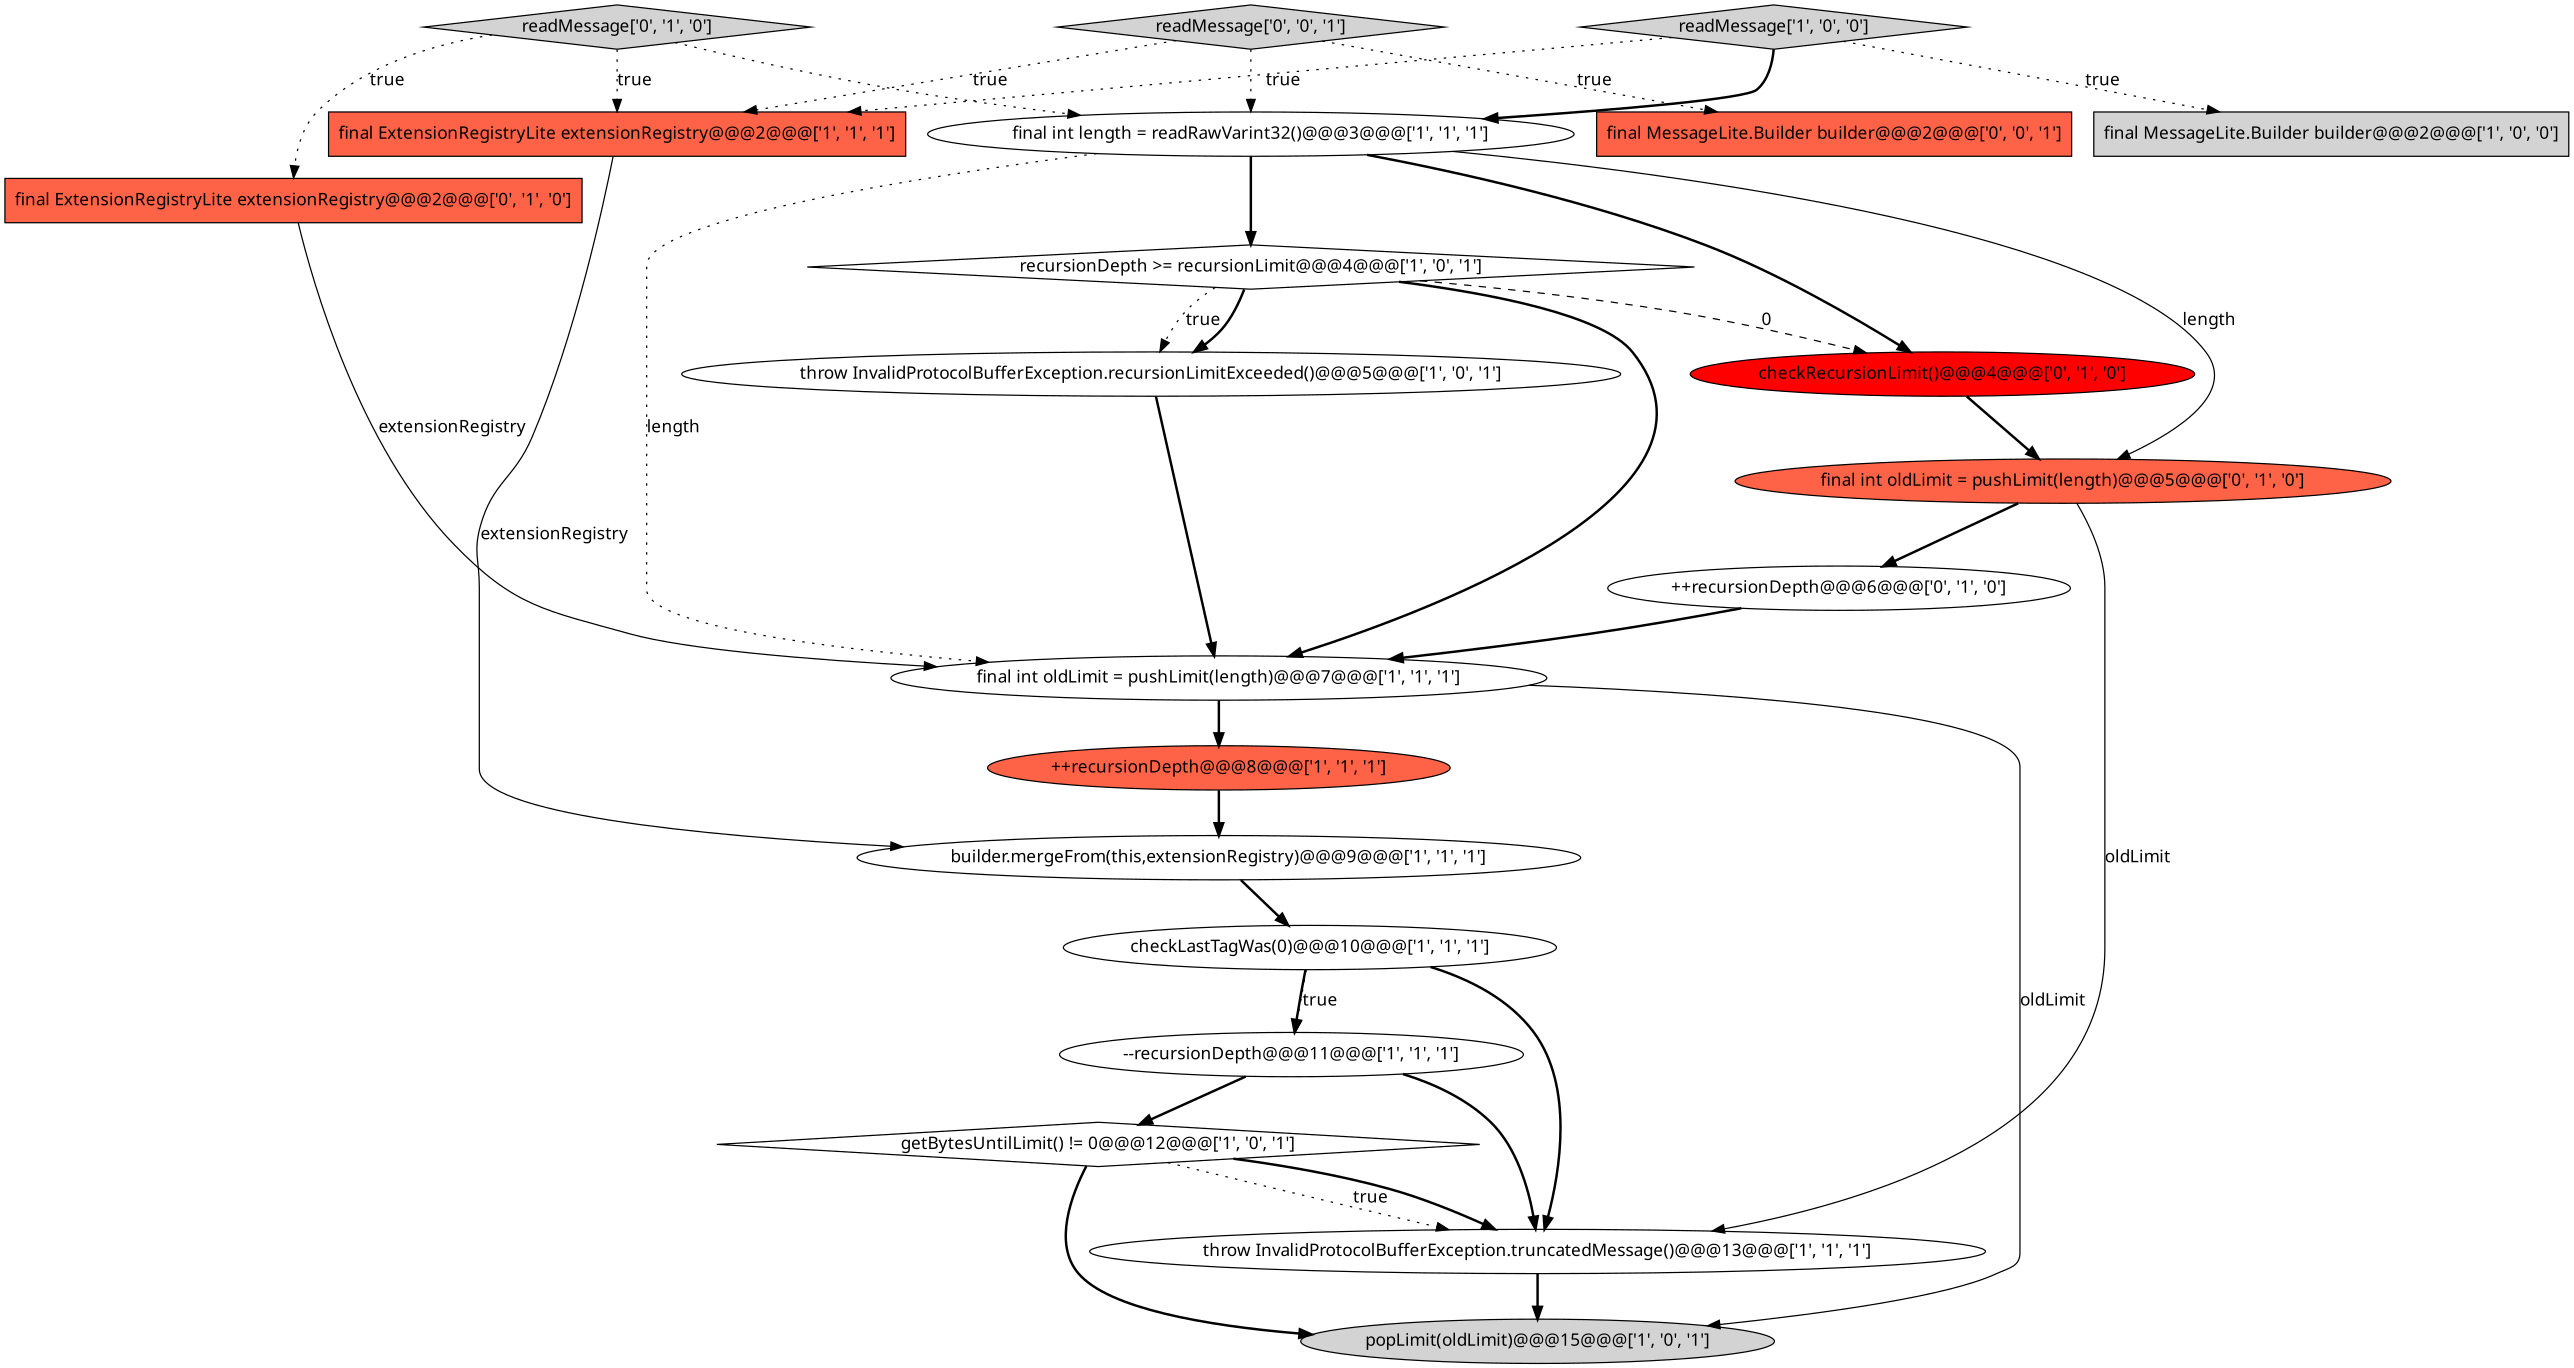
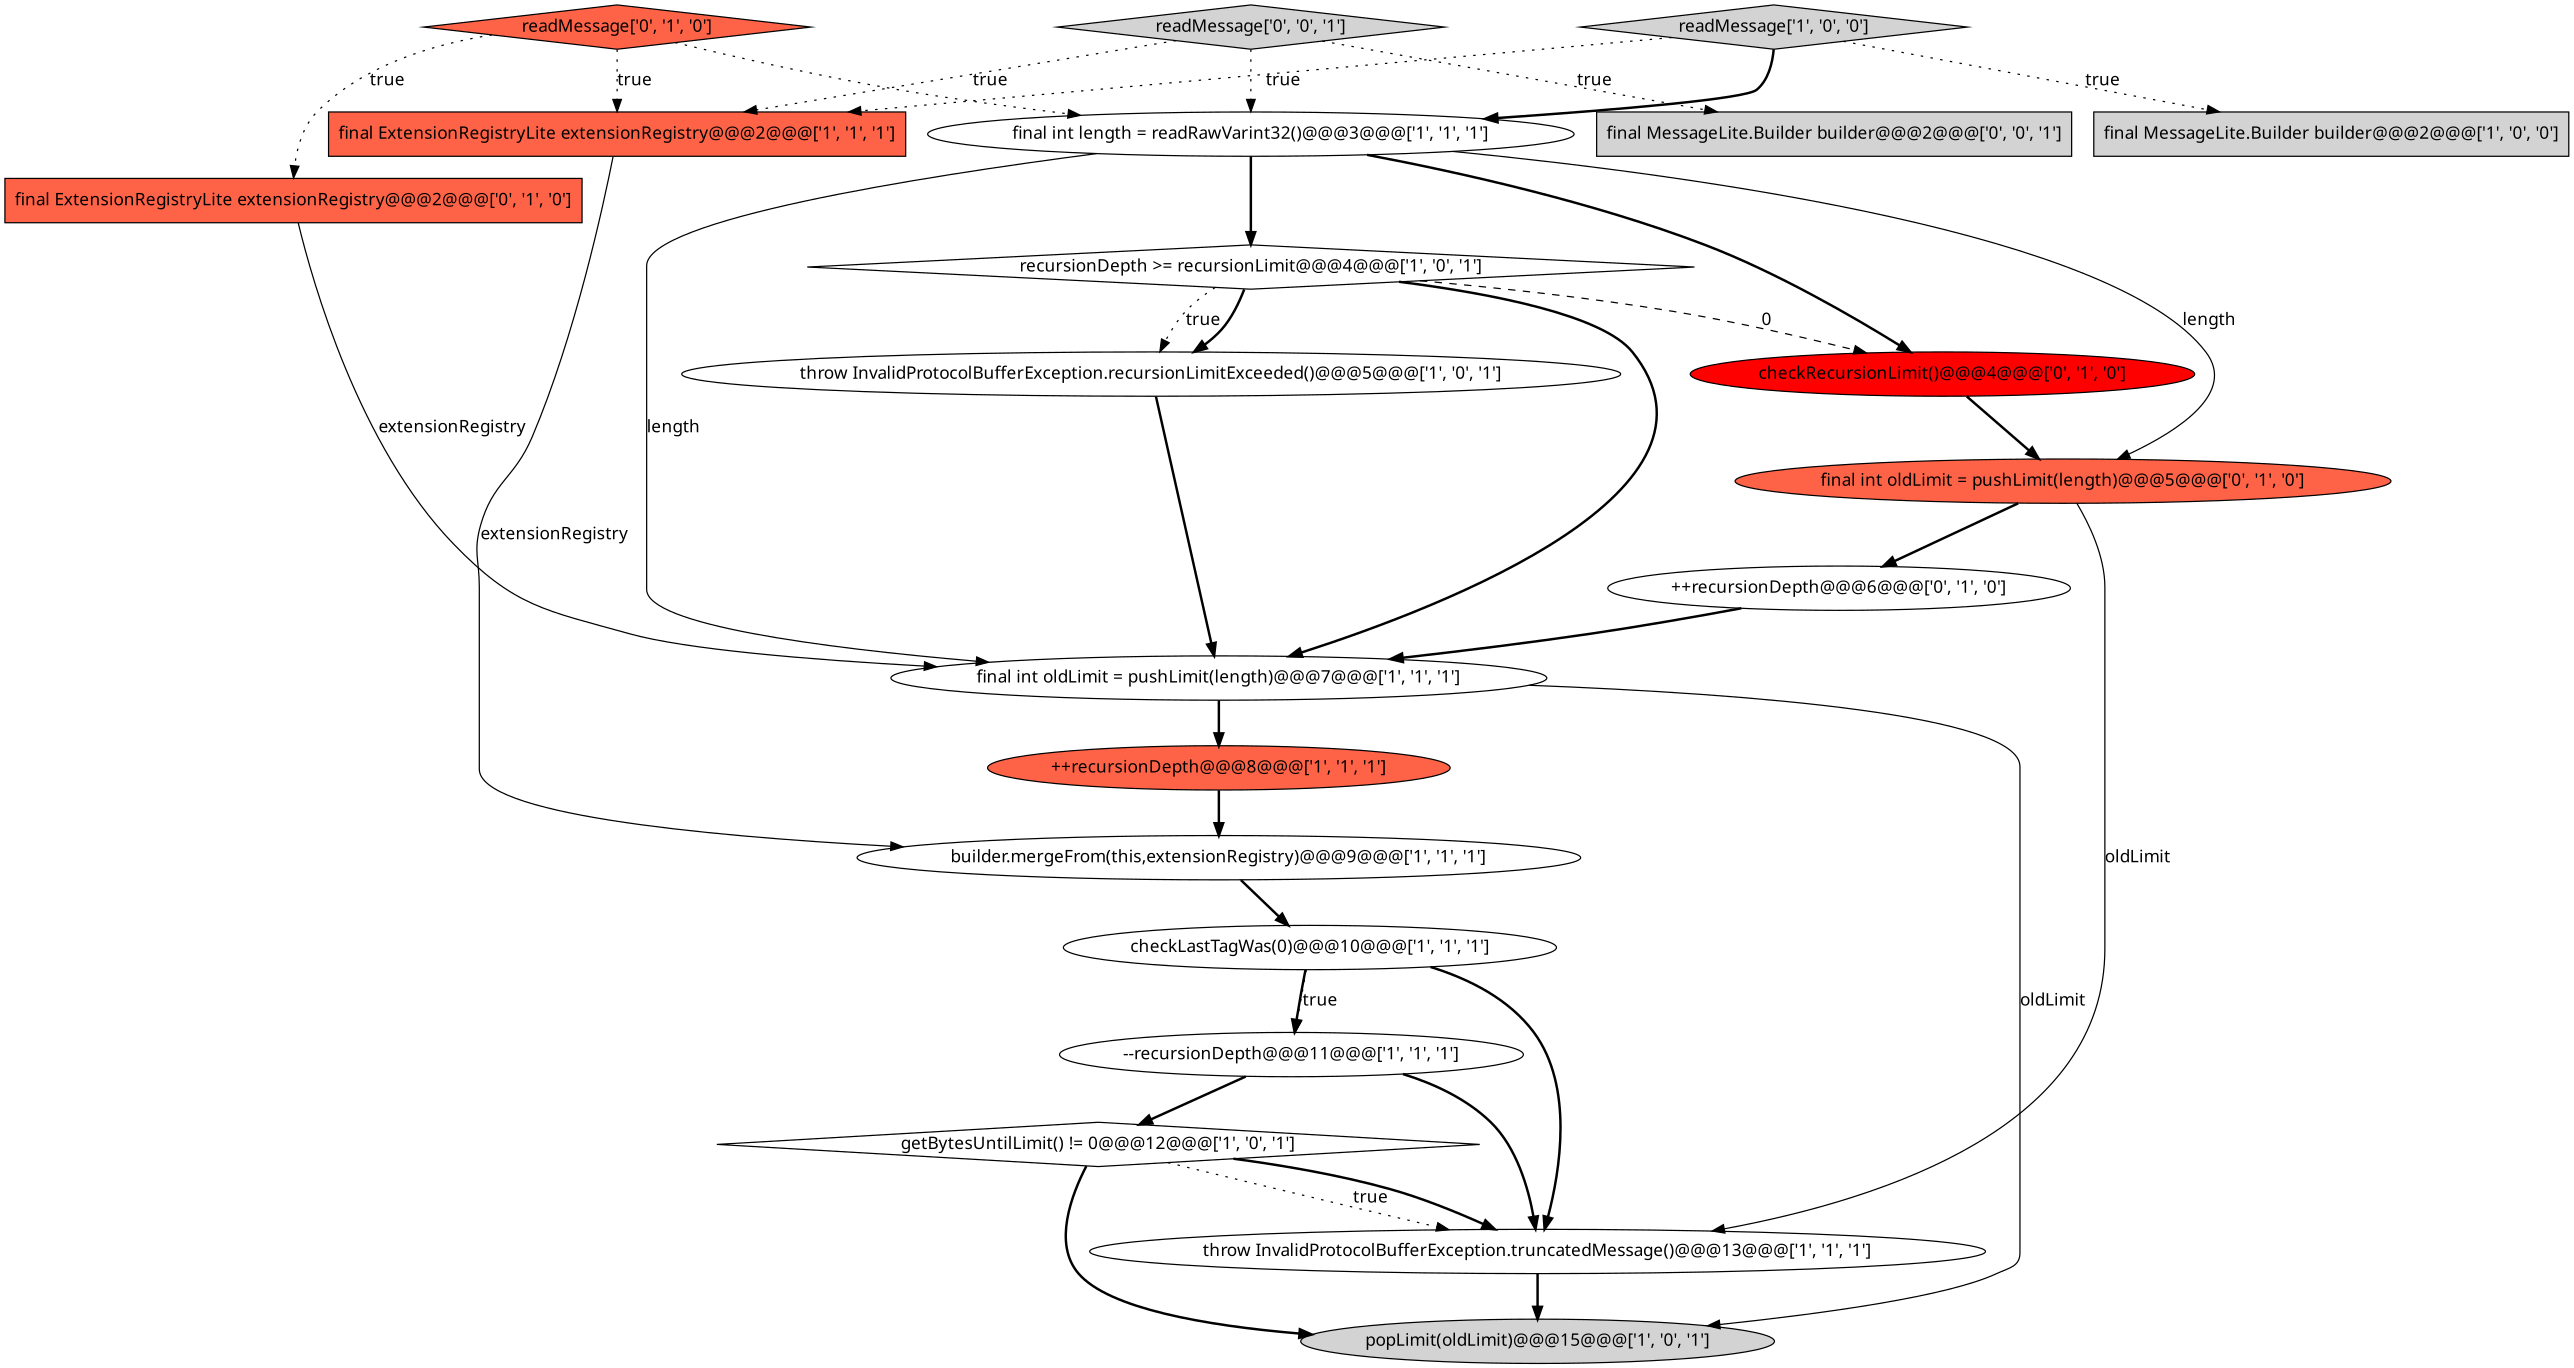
(617, 27) -> (617, 27)
(1834, 134) -> (1834, 134)
(647, 364) -> (647, 364)
